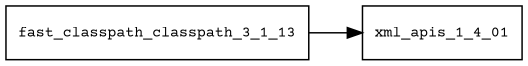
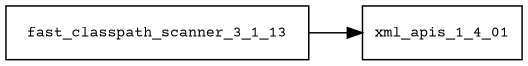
(157, 33) -> (157, 33)
